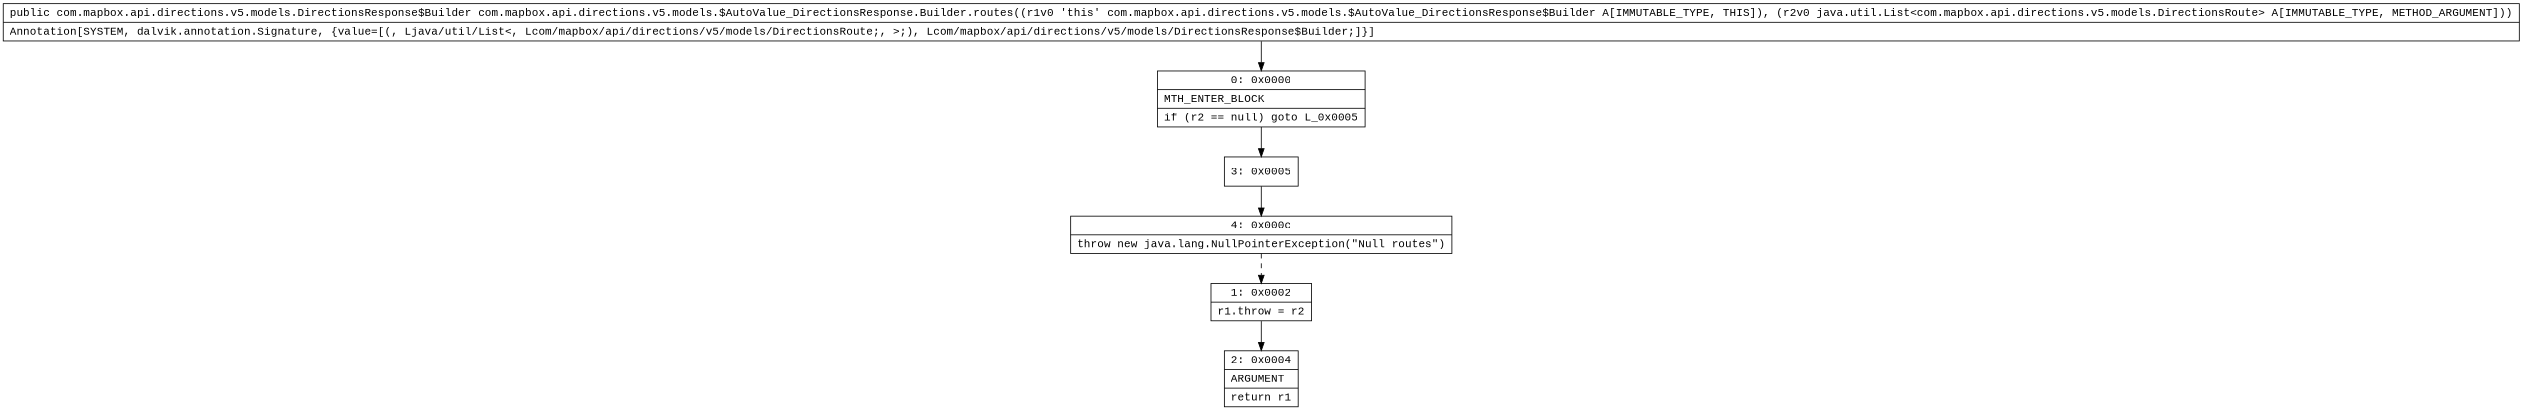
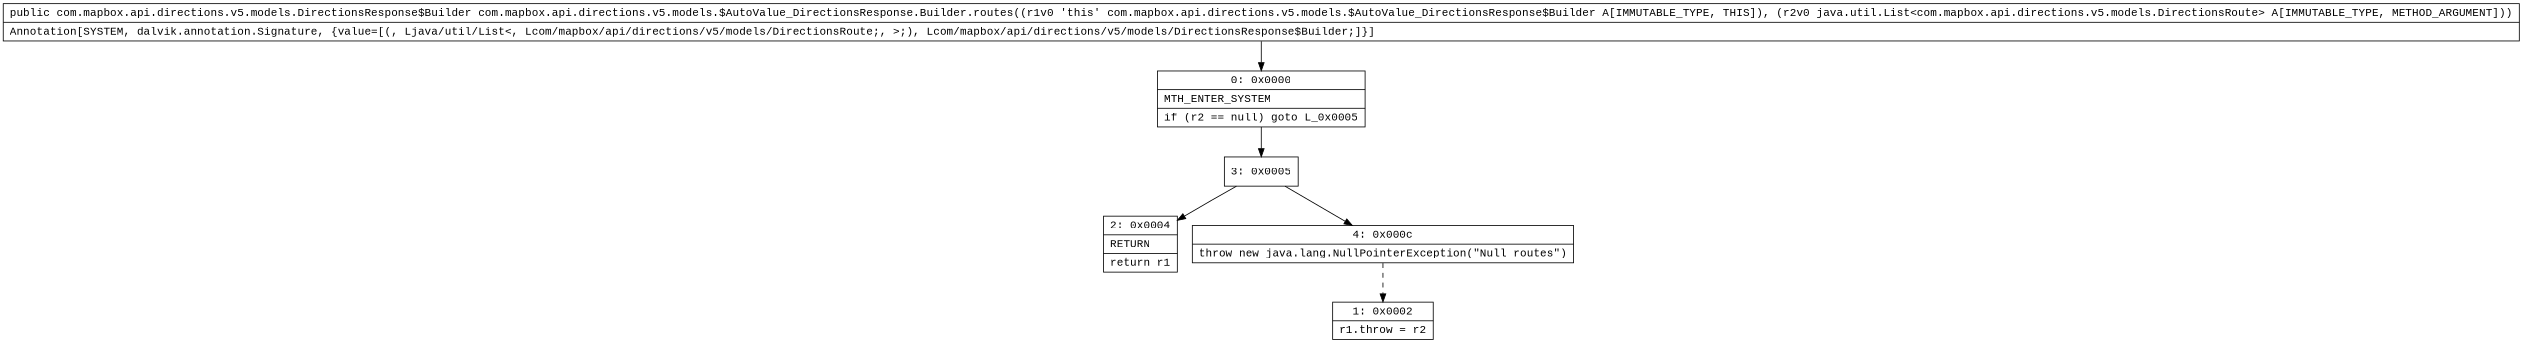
(1214, 99) -> (1218, 99)
(1261, 332) -> (1210, 201)
(1258, 378) -> (1130, 244)
